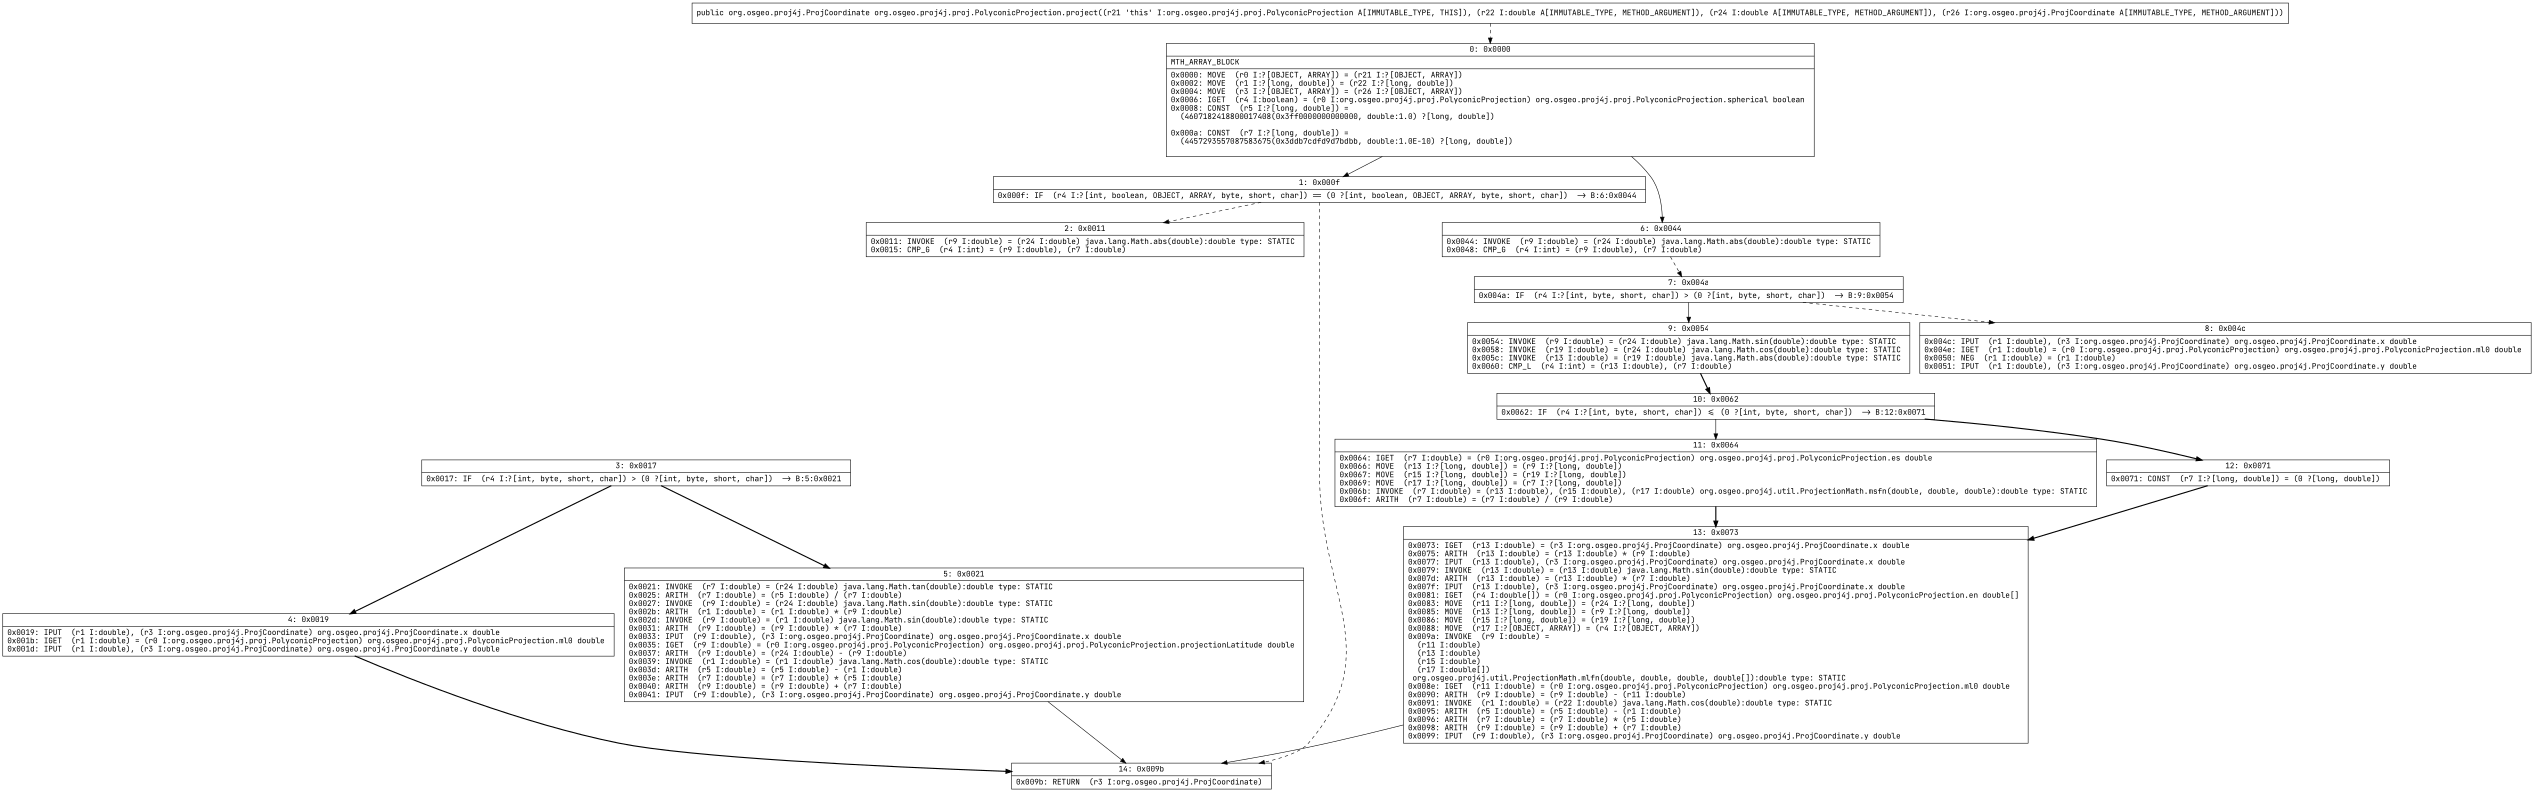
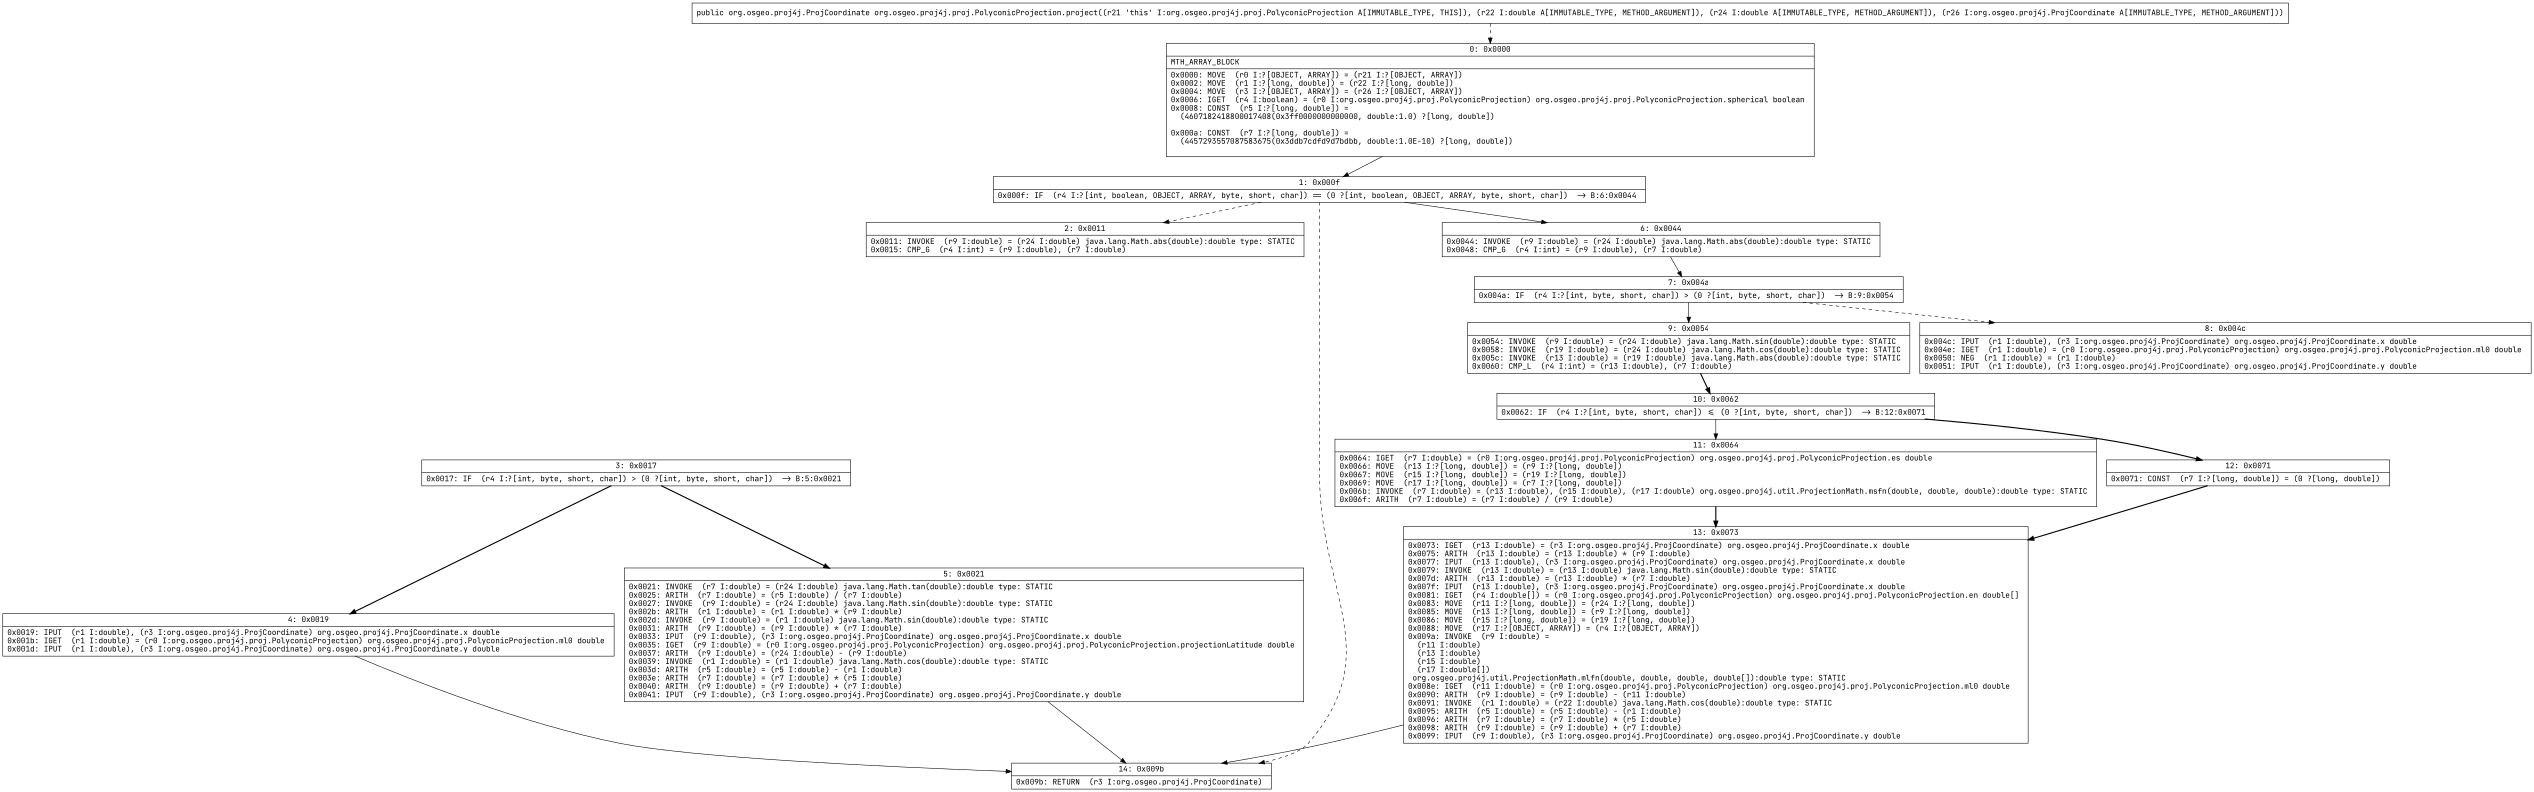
(1654, 183) -> (1473, 212)
(1675, 264) -> (1675, 264)
(673, 751) -> (673, 751)
